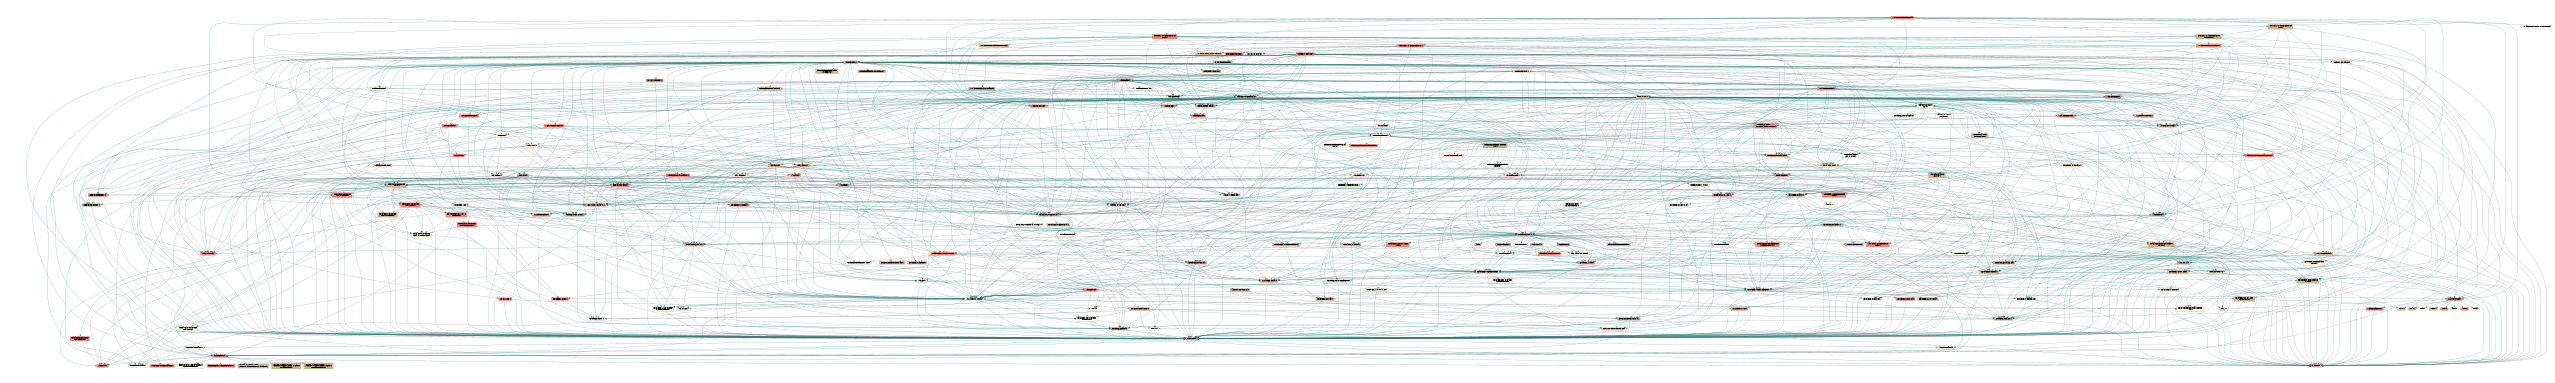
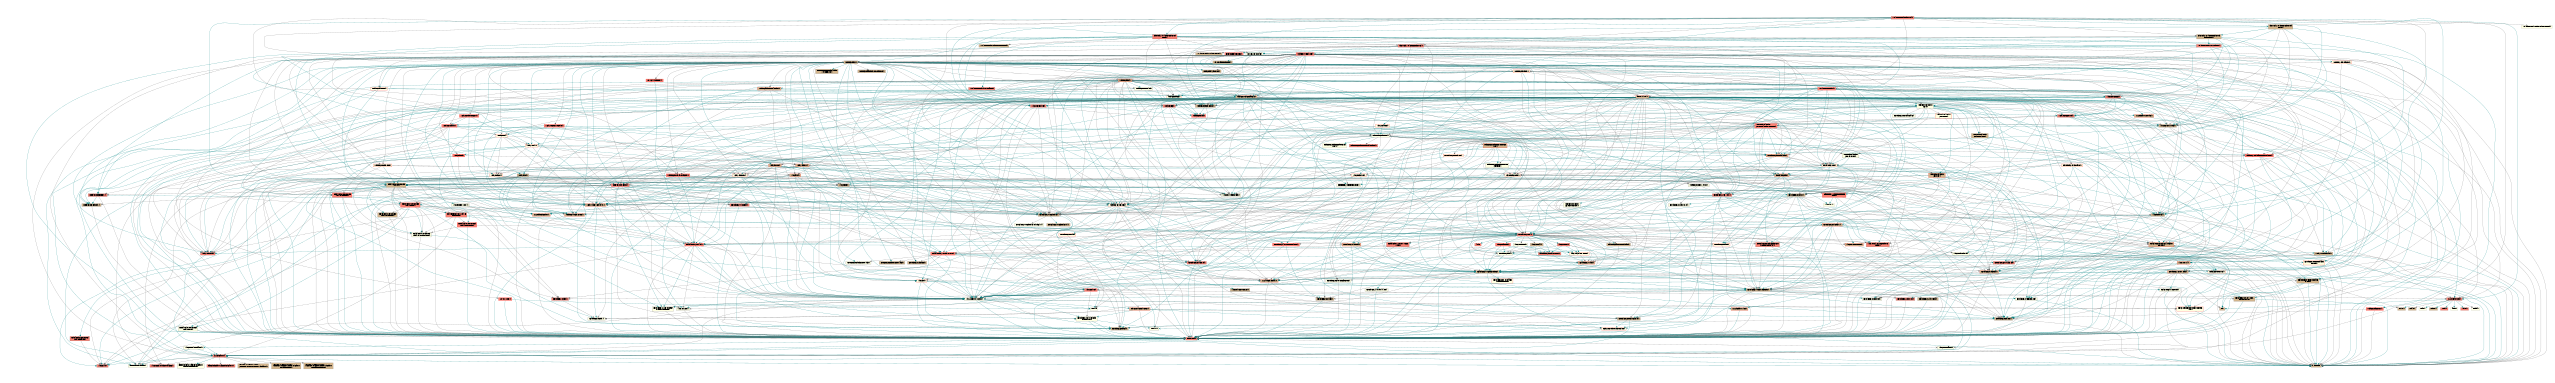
(684, 56) -> none
